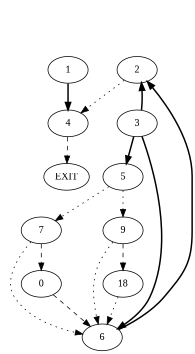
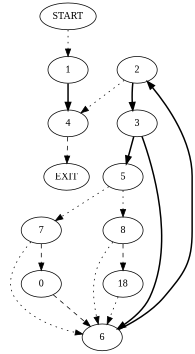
none -> (68, 16)
(142, 100) -> (132, 93)
(123, 230) -> (123, 230)
